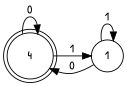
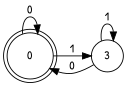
(30, 56) -> (30, 56)
(107, 56) -> (107, 56)
